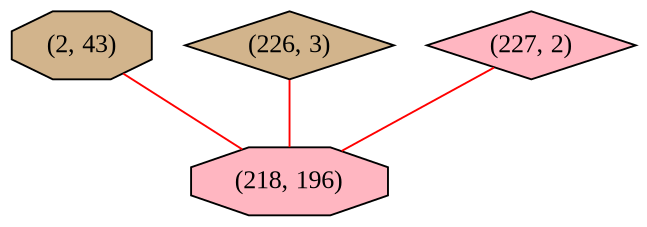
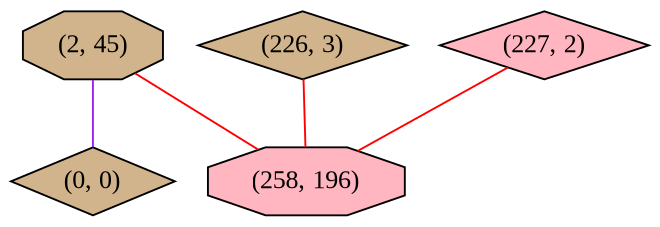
(82, 45) -> (93, 45)
none -> (93, 181)
(290, 181) -> (306, 181)
